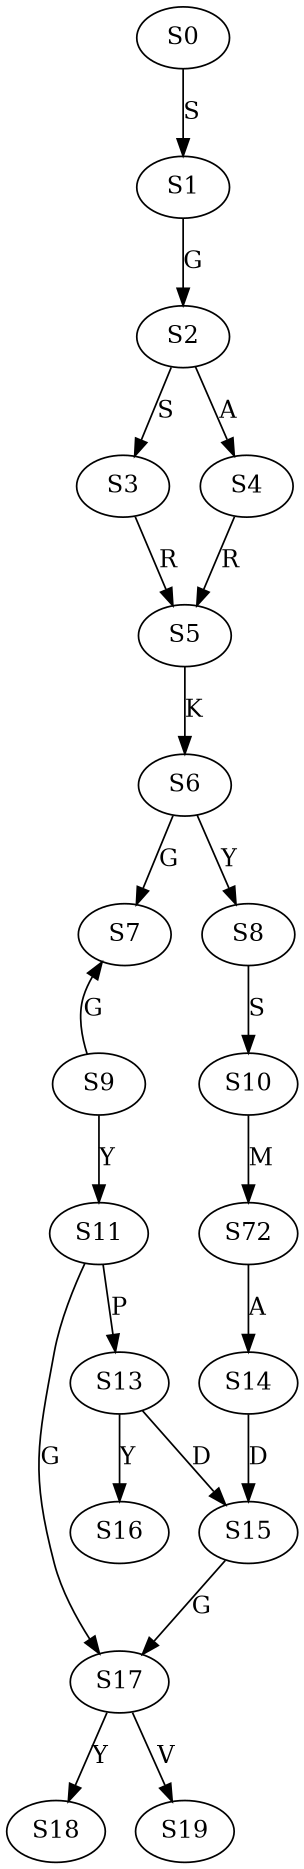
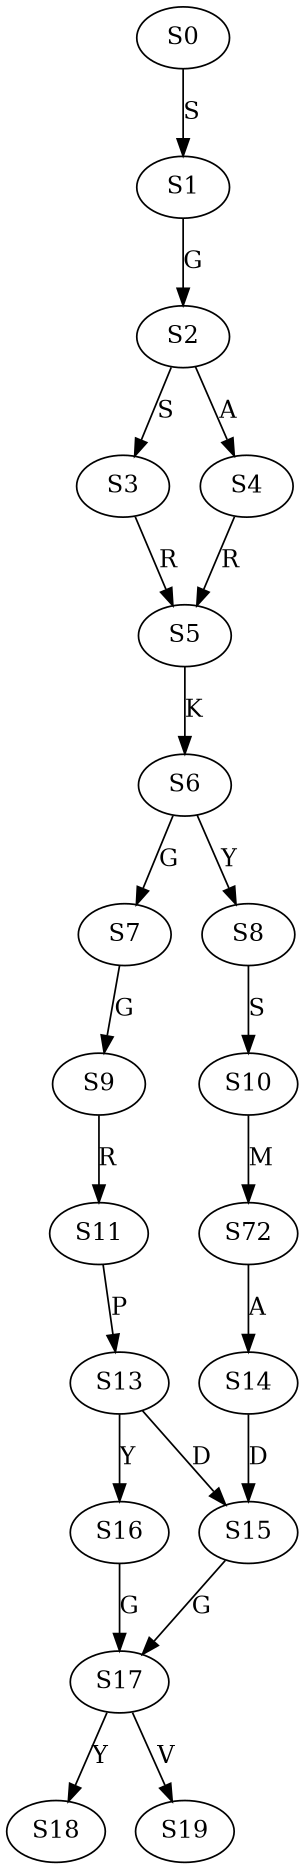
(81, 1015) -> (113, 1001)
(108, 1159) -> (108, 1159)
(39, 1453) -> (120, 1599)
